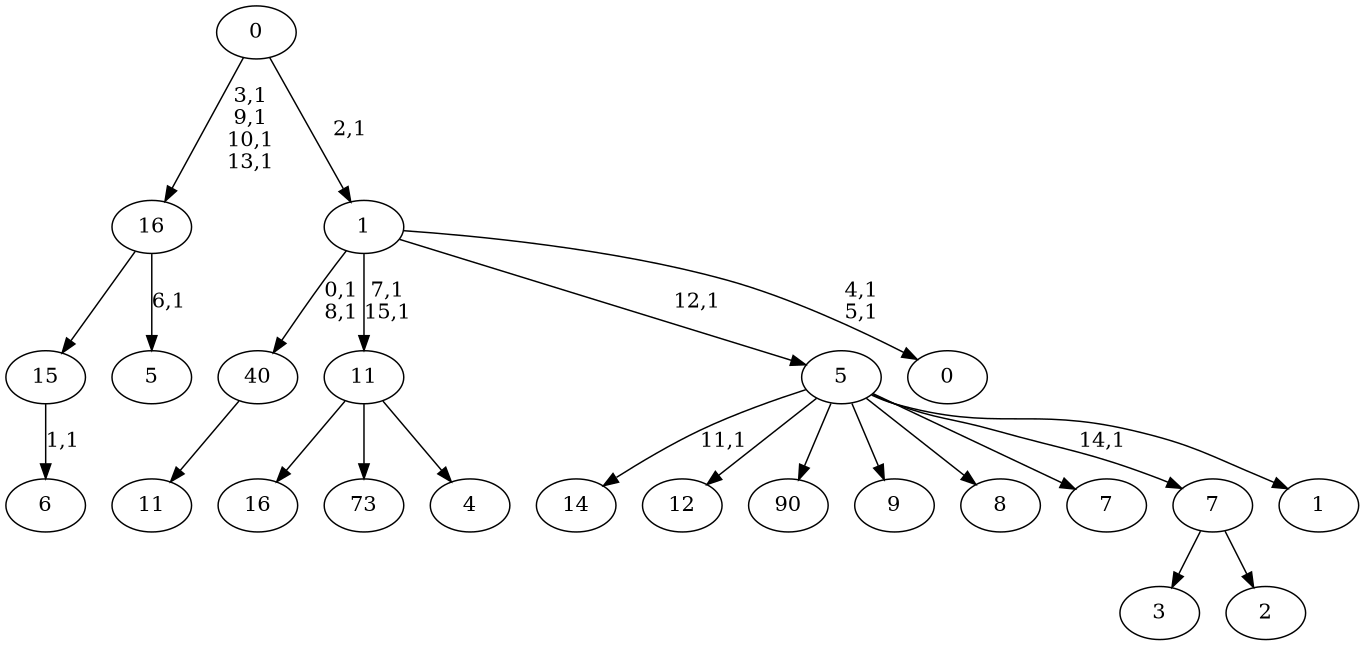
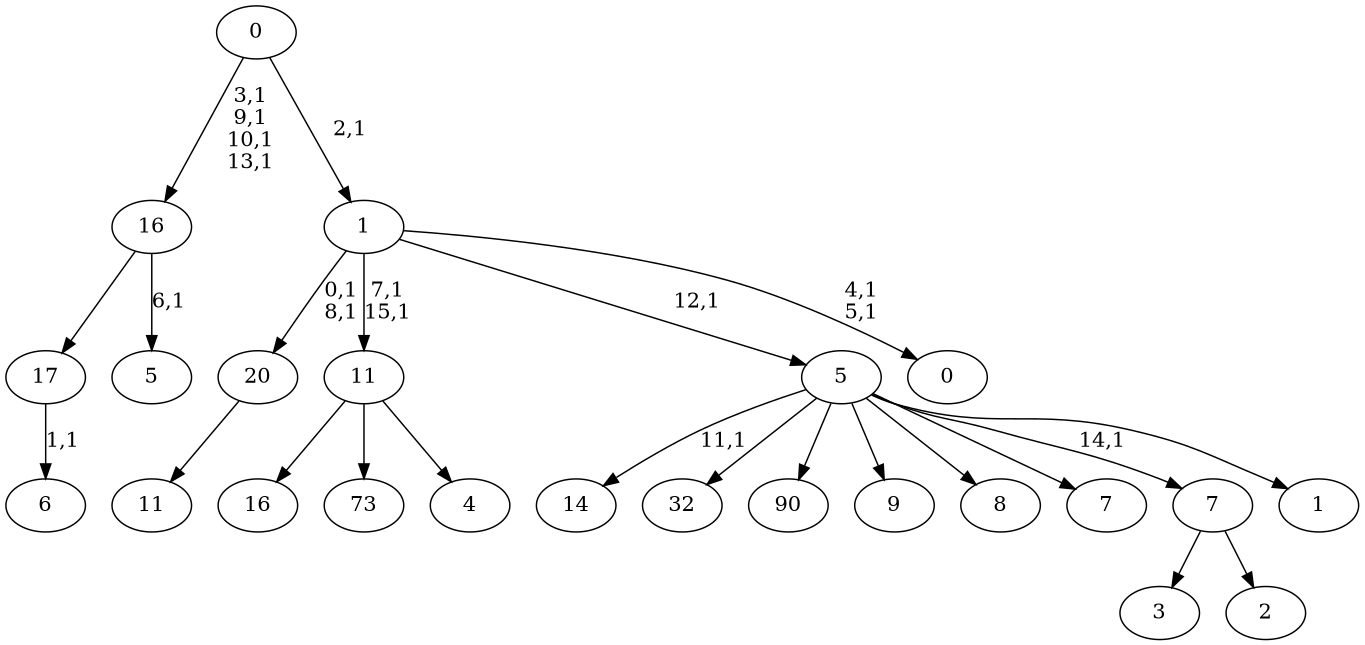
(46, 377) -> (46, 377)
(258, 377) -> (258, 377)
(682, 505) -> (682, 505)
